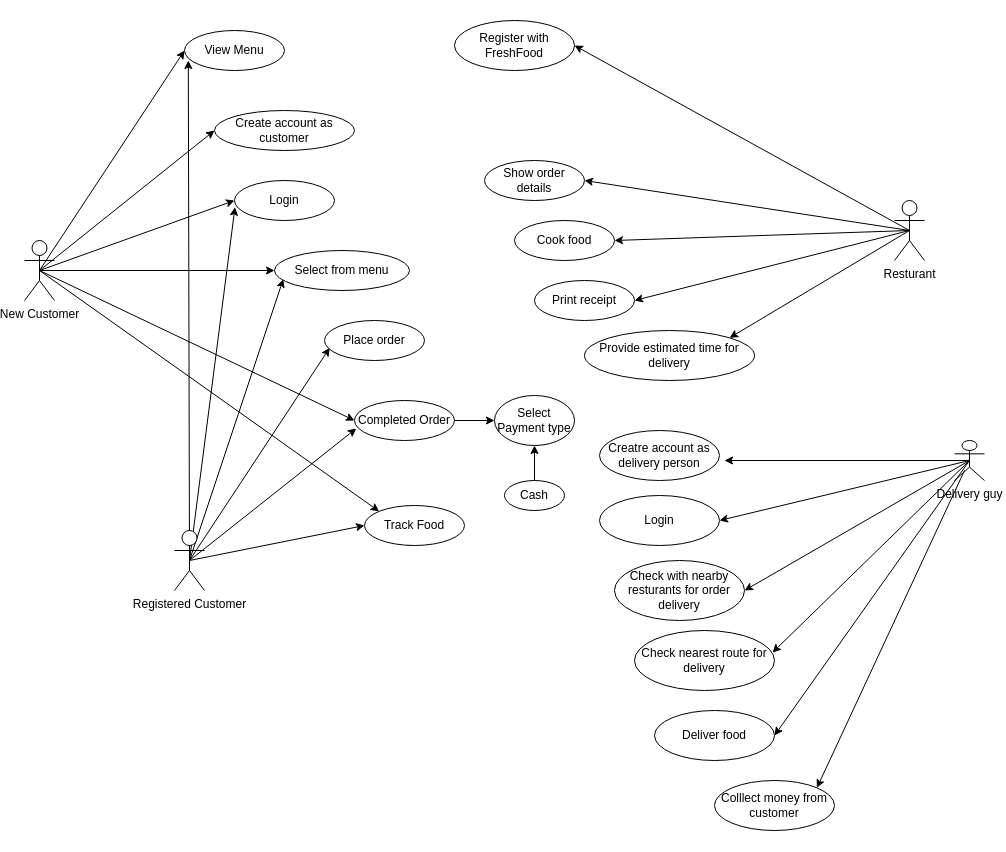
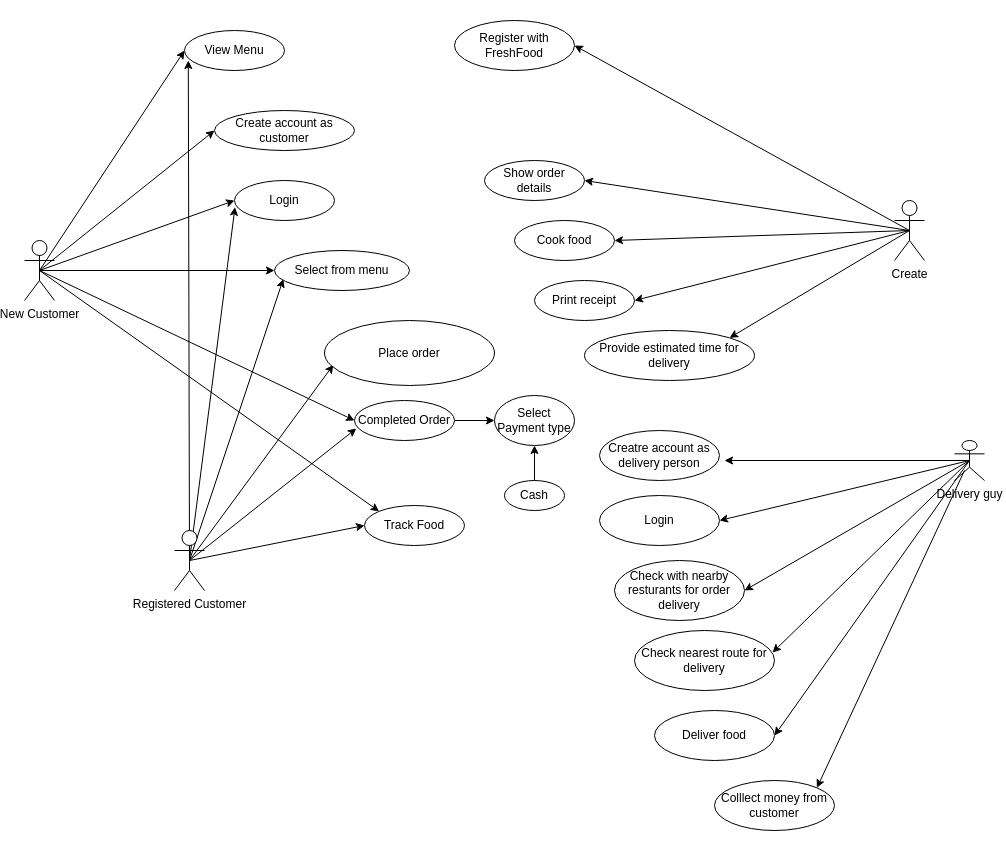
(910, 275) -> (910, 275)
(375, 341) -> (410, 353)
